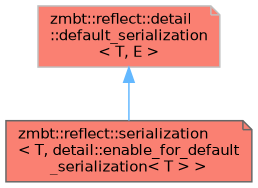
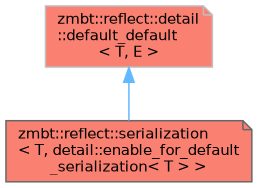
(129, 37) -> (129, 37)
